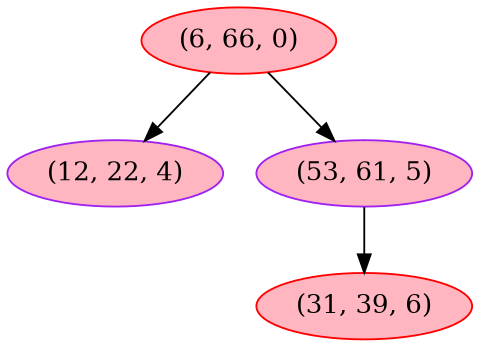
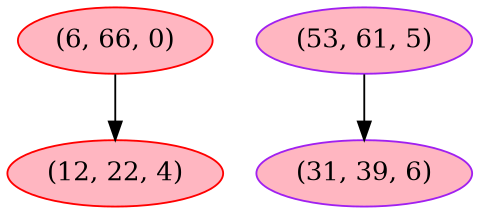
(295, 100) -> none
(115, 173) -> (115, 173)
(364, 306) -> (364, 173)
